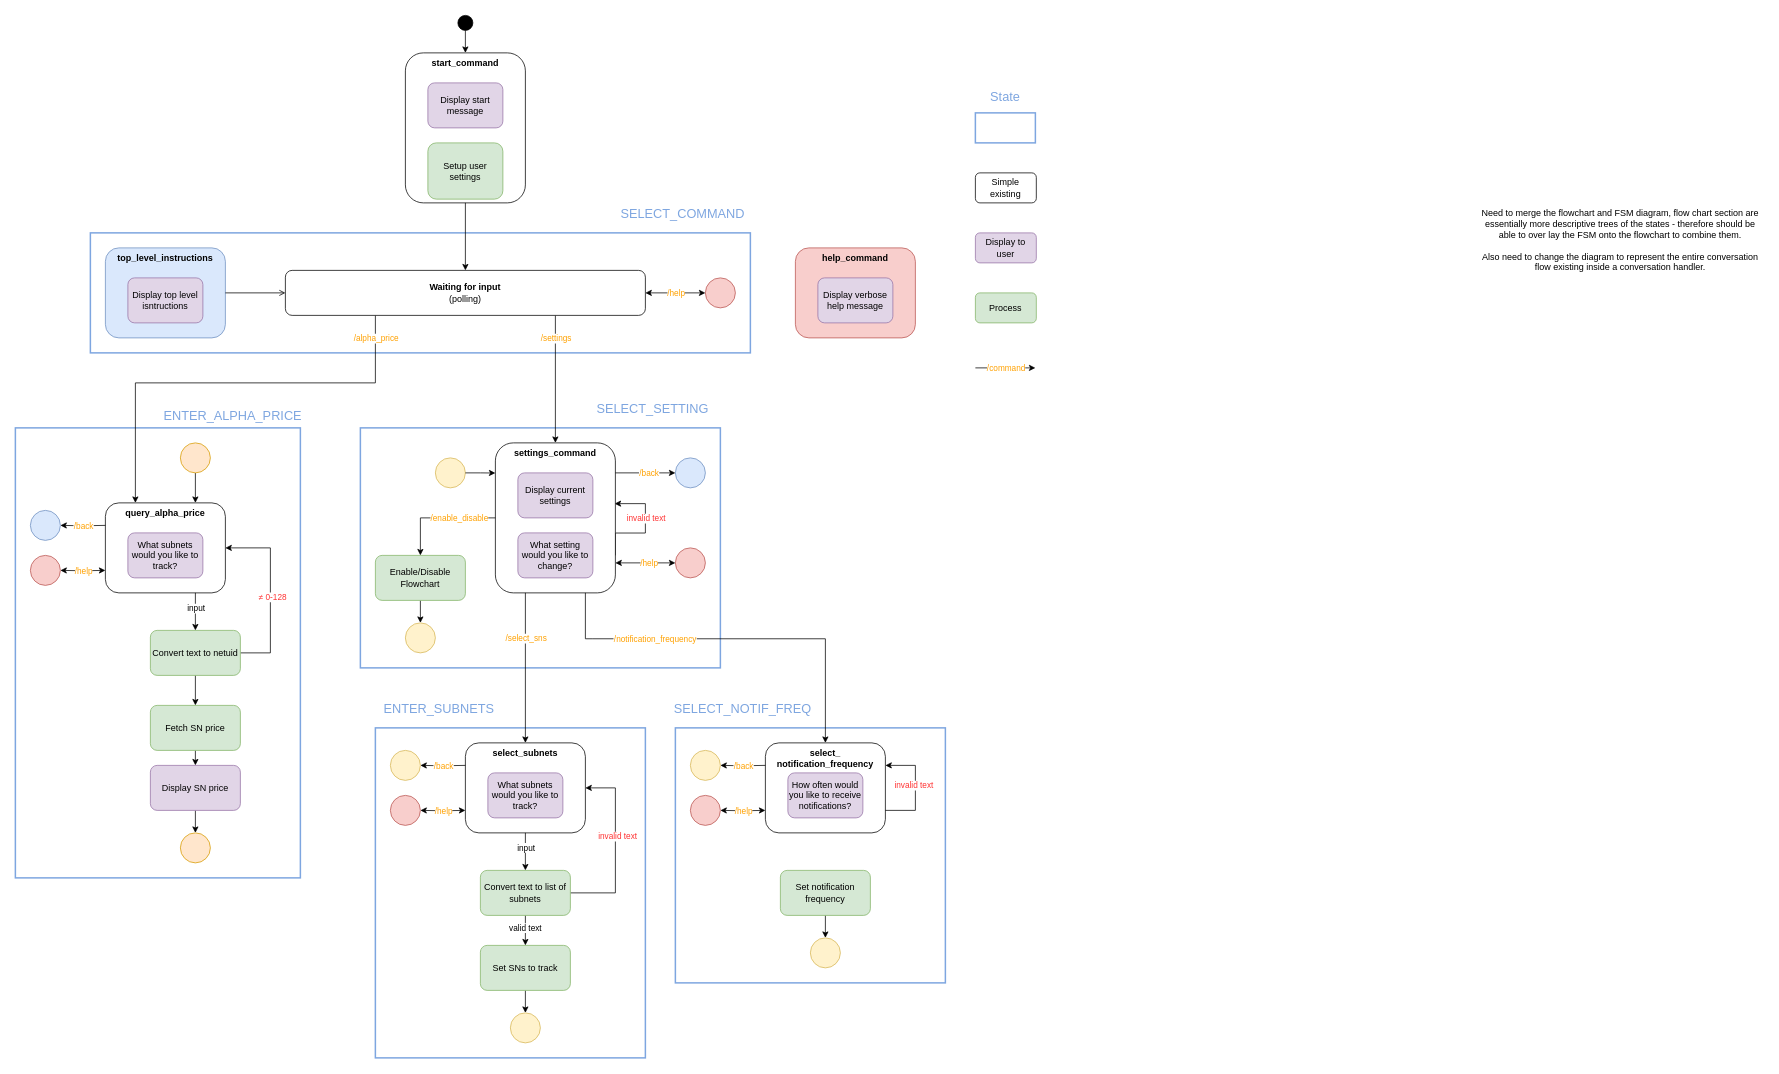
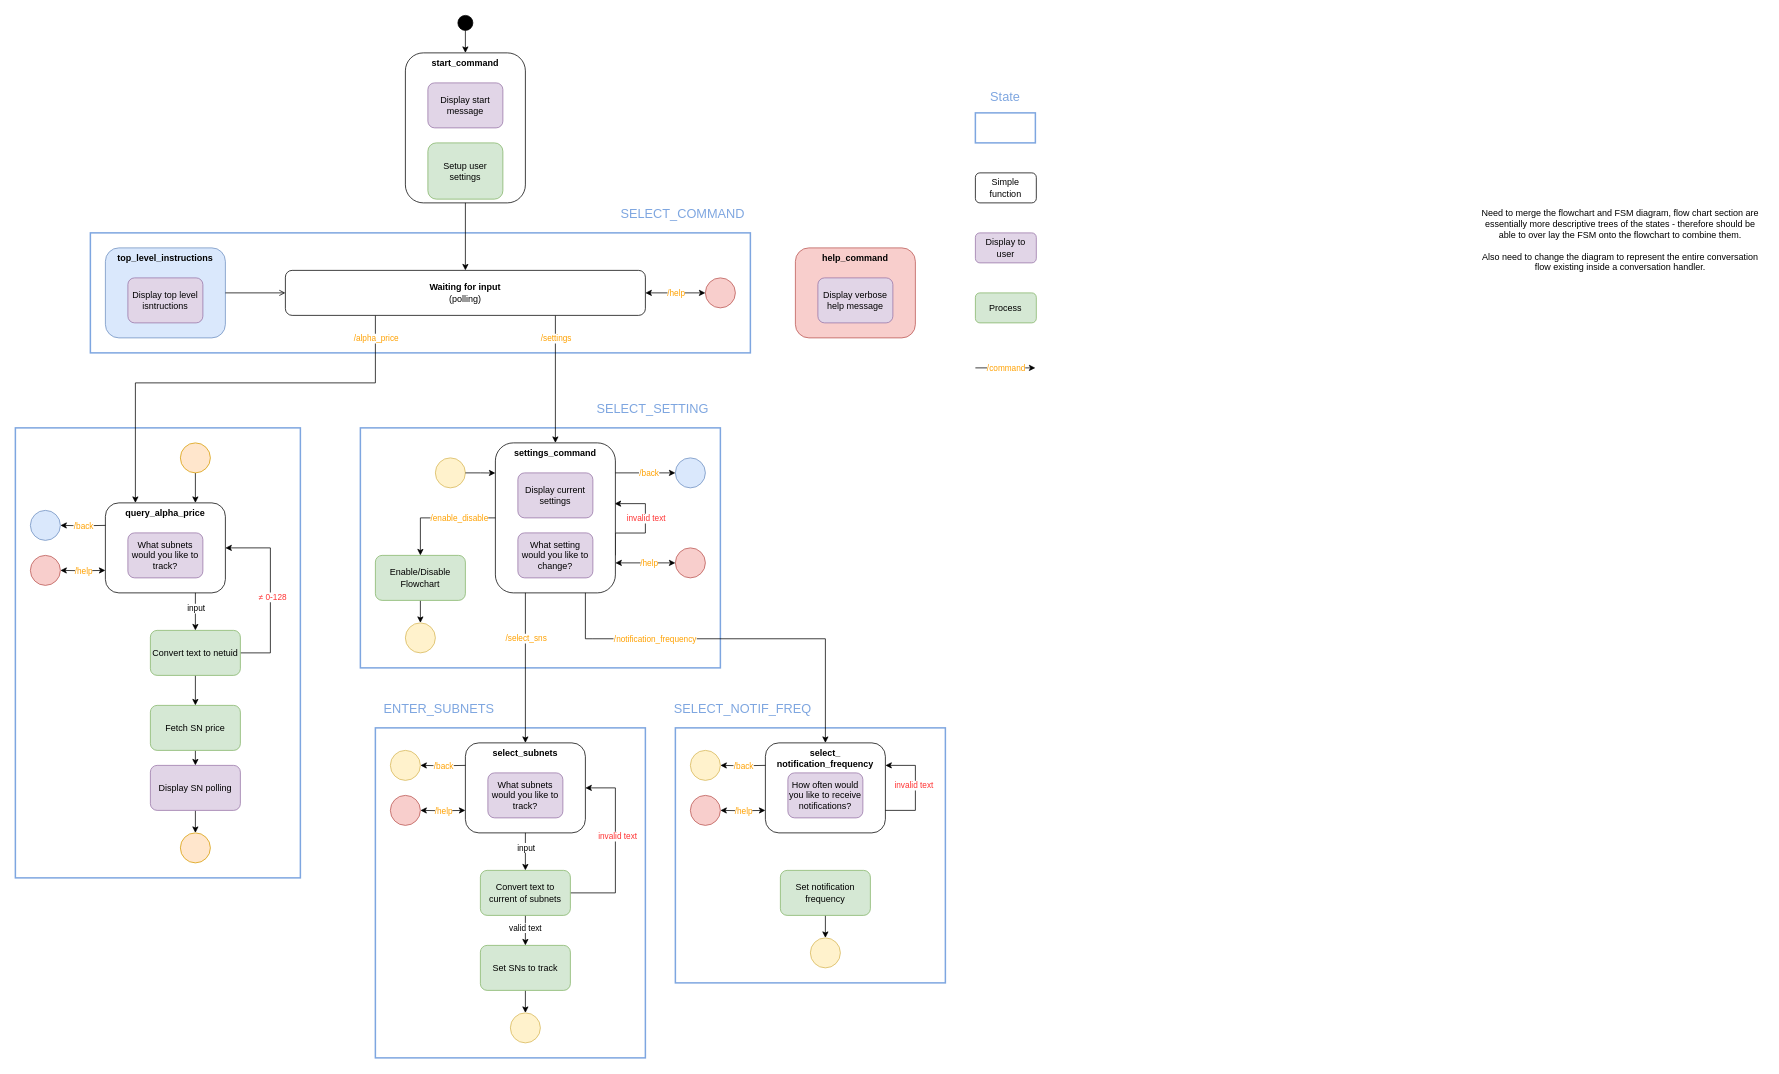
(1006, 188) -> (1006, 188)
(233, 417) -> none
(195, 788) -> (195, 788)
(525, 893) -> (525, 893)
